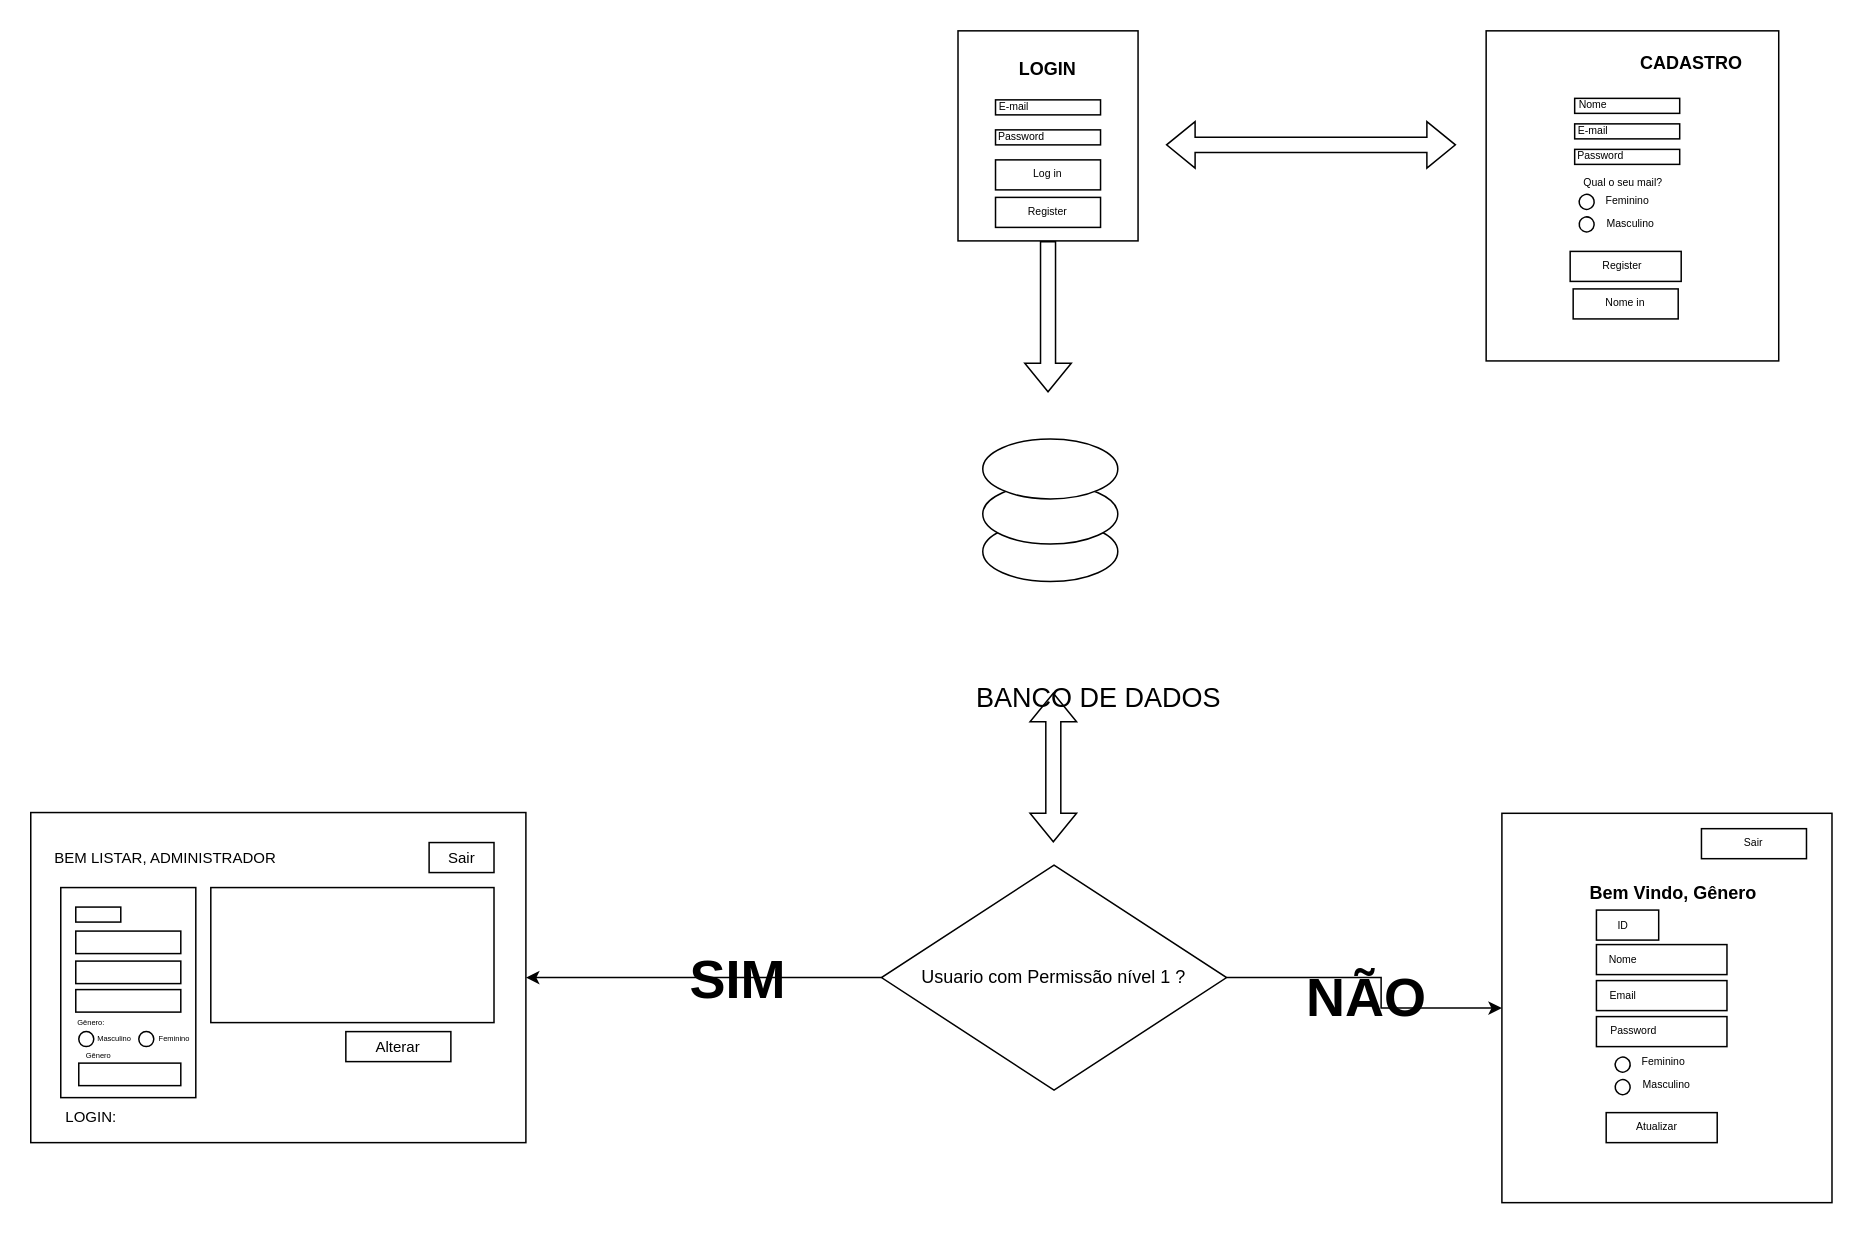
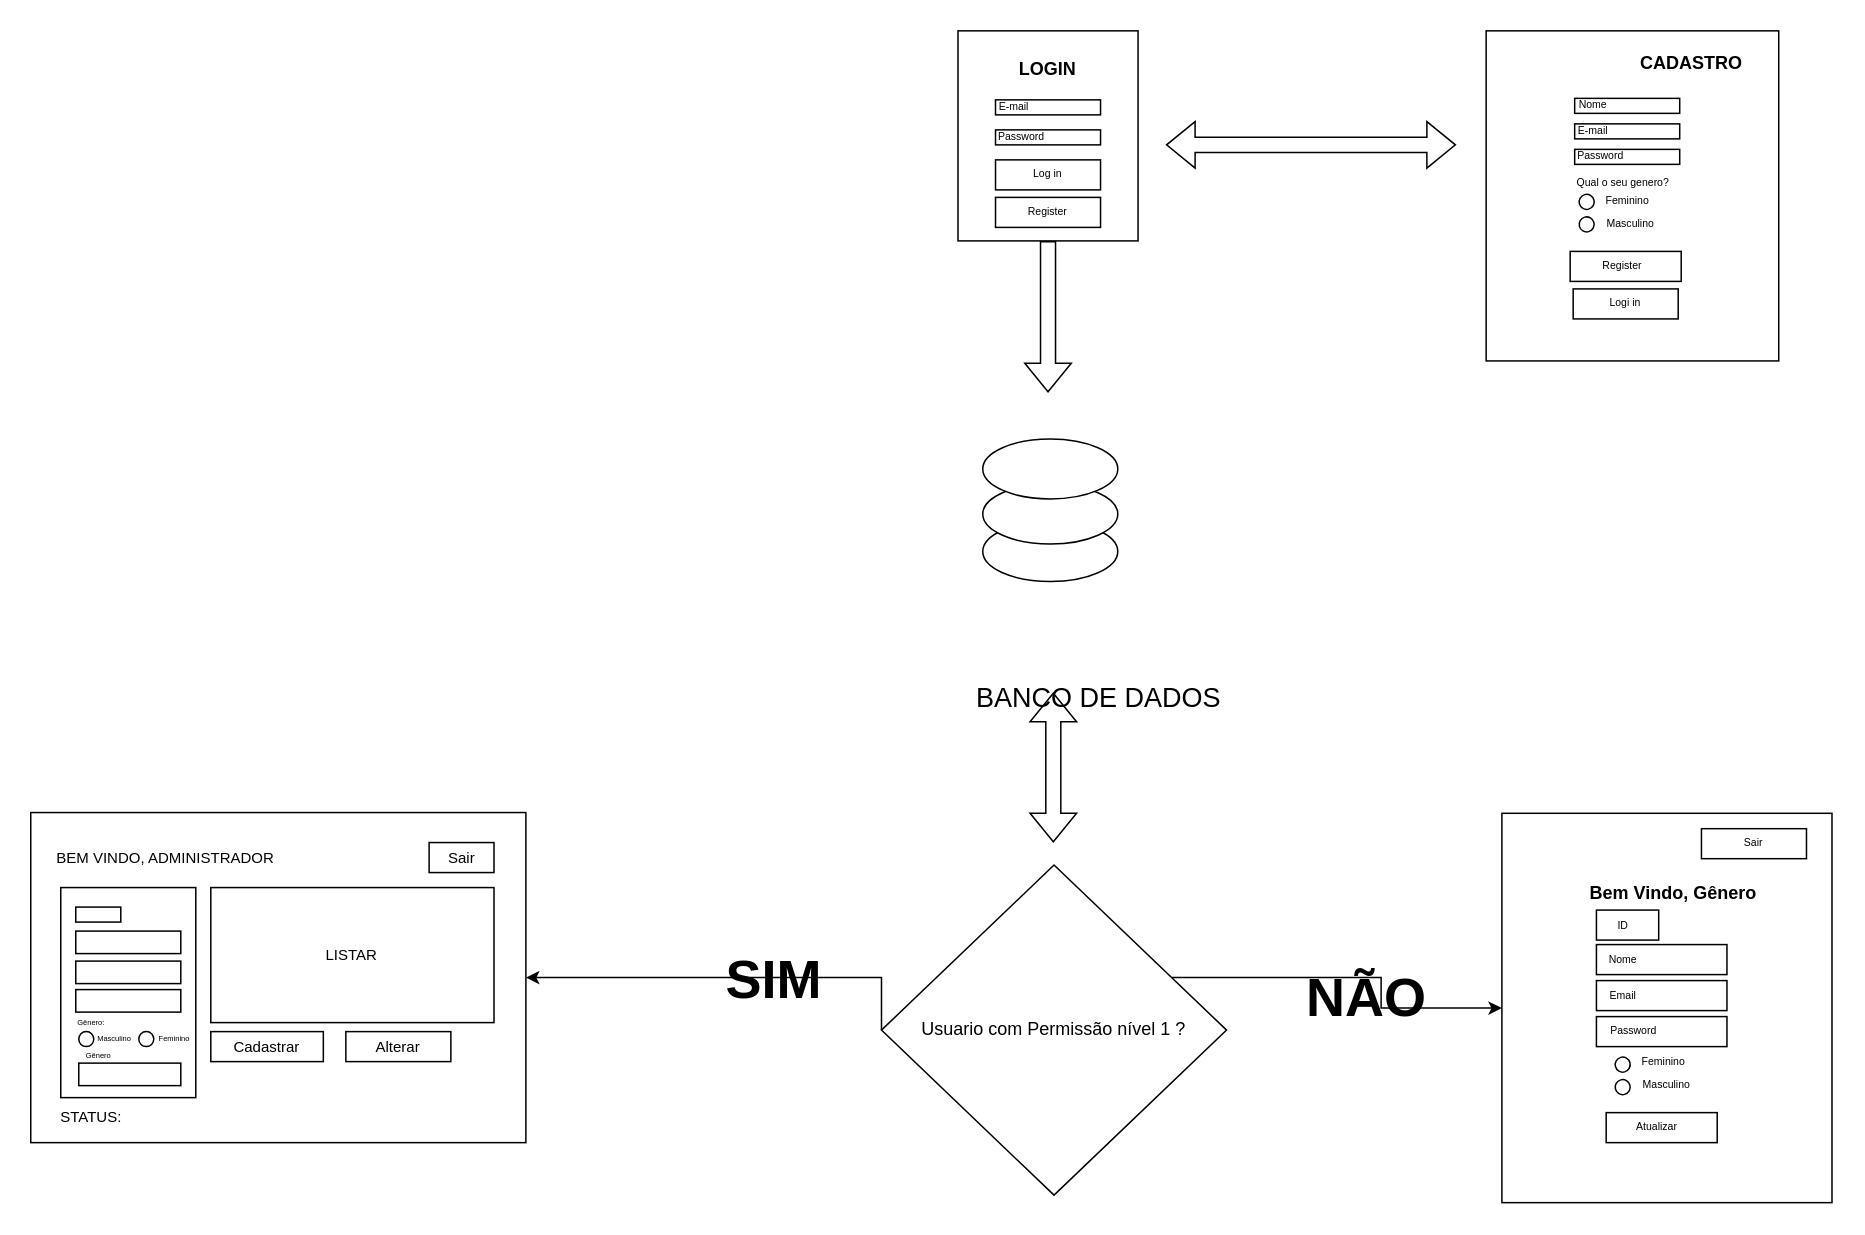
(1623, 184) -> (1623, 184)
(1625, 304) -> (1625, 304)
(166, 844) -> (166, 844)
none -> (352, 955)
(1054, 977) -> (1054, 1030)
none -> (267, 1046)
(92, 1117) -> (92, 1117)
